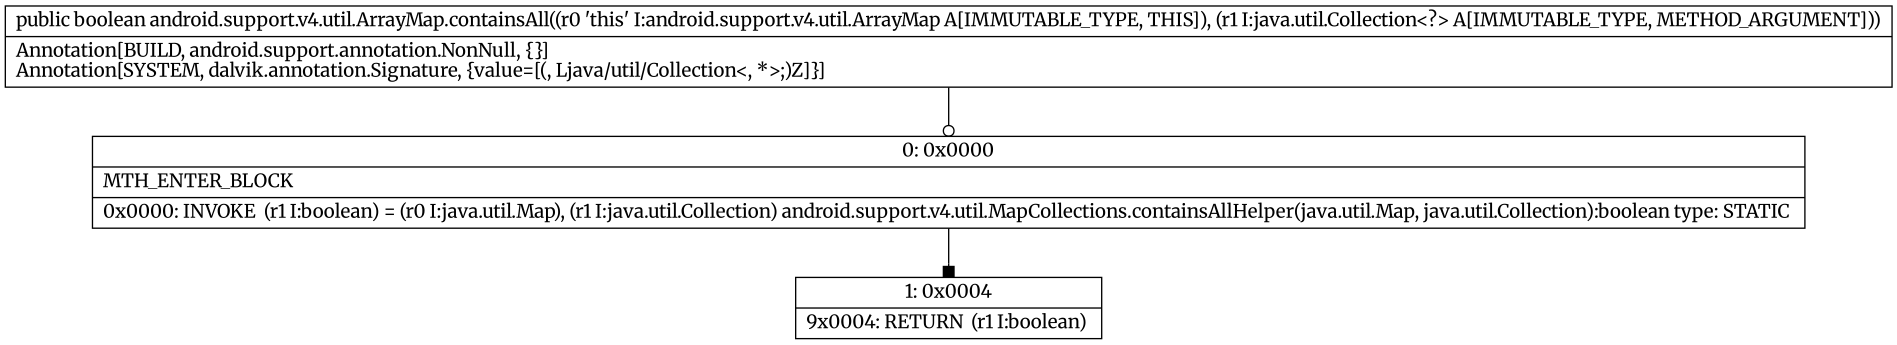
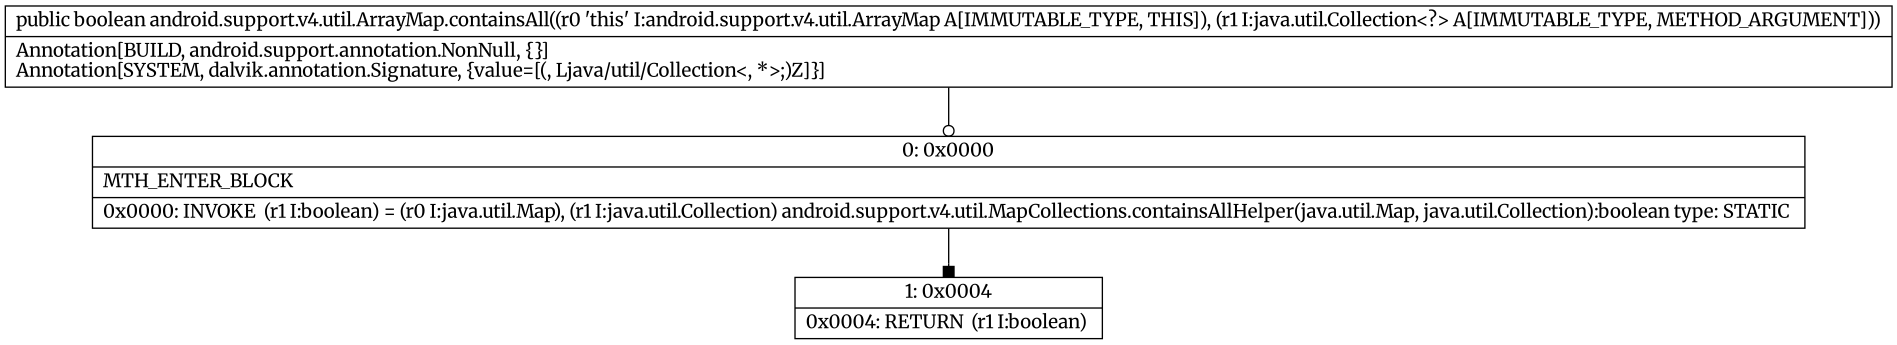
(949, 323) -> (949, 323)
